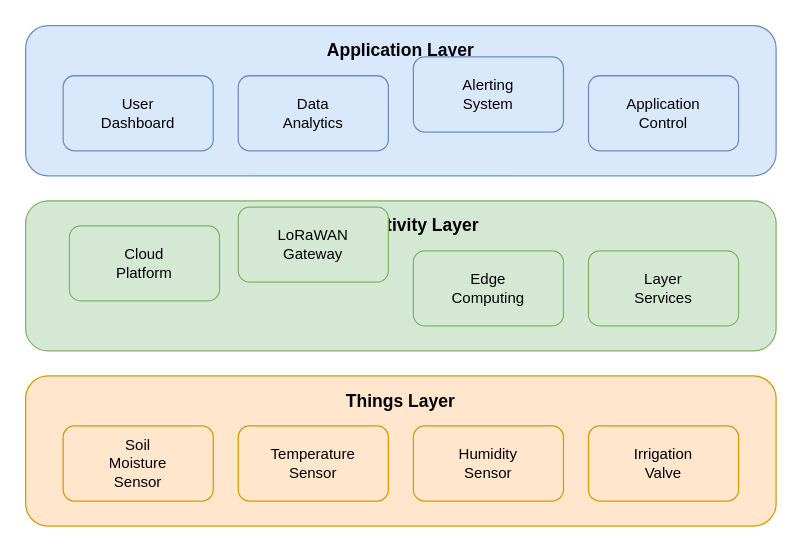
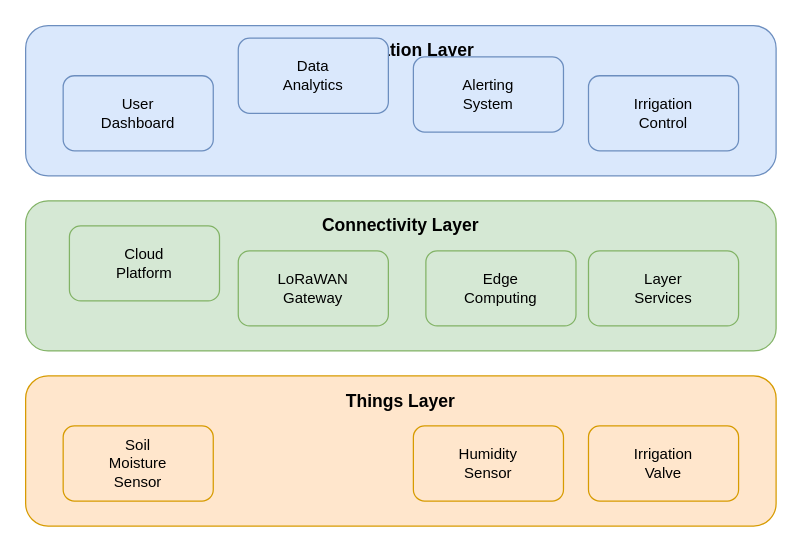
(313, 113) -> (313, 76)
(663, 113) -> (663, 113)
(313, 244) -> (313, 288)
(488, 288) -> (501, 288)
(313, 463) -> none
